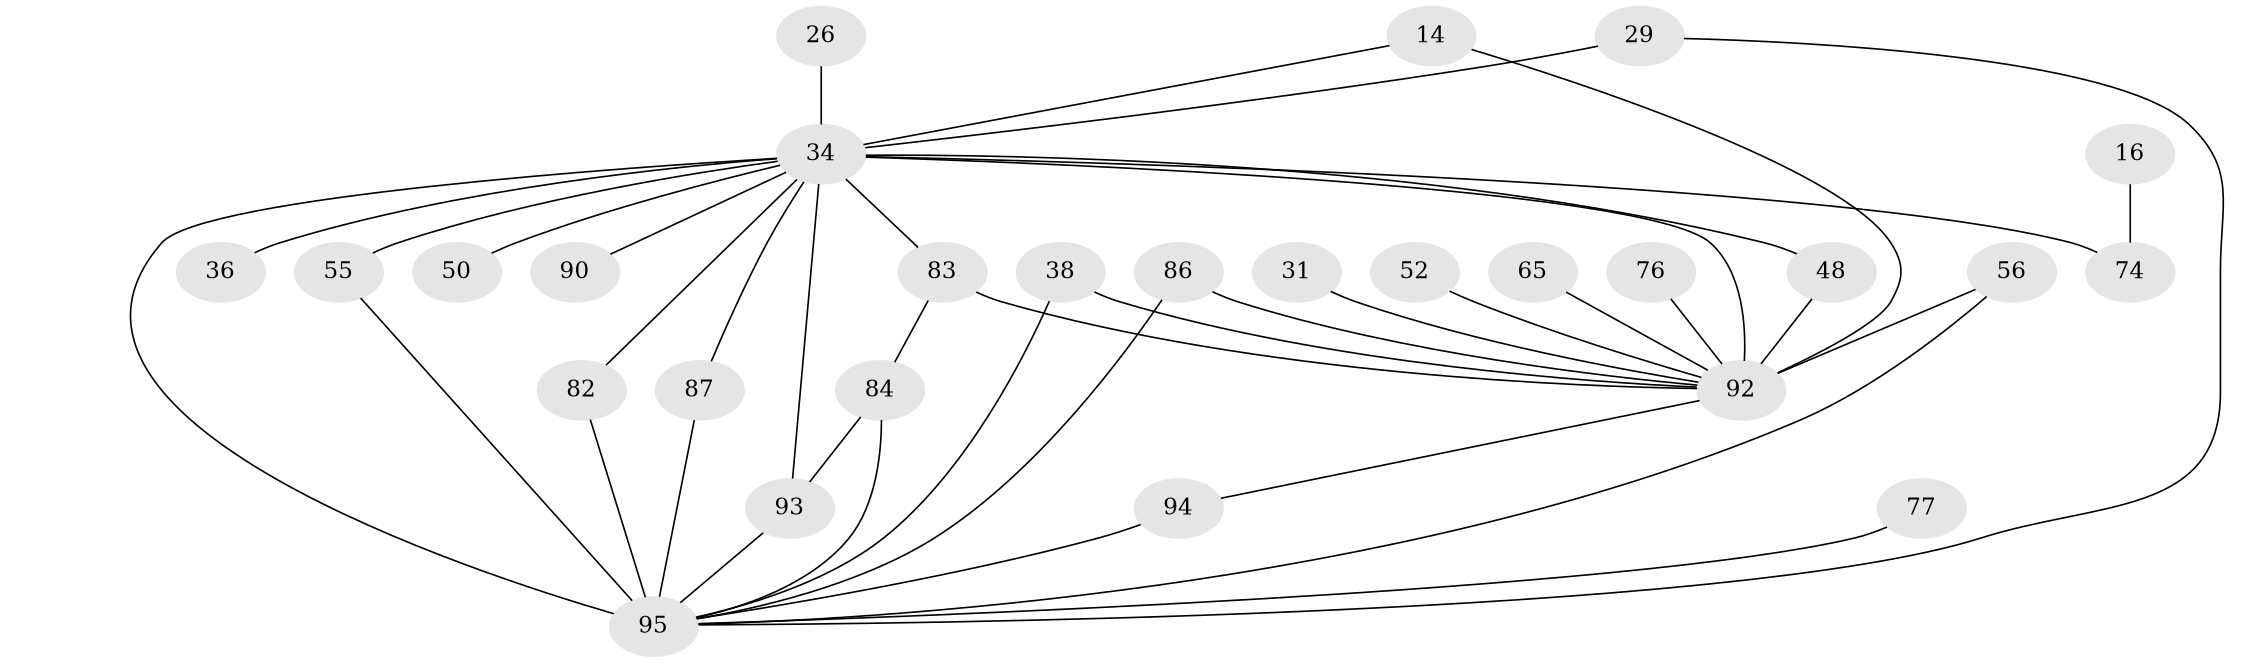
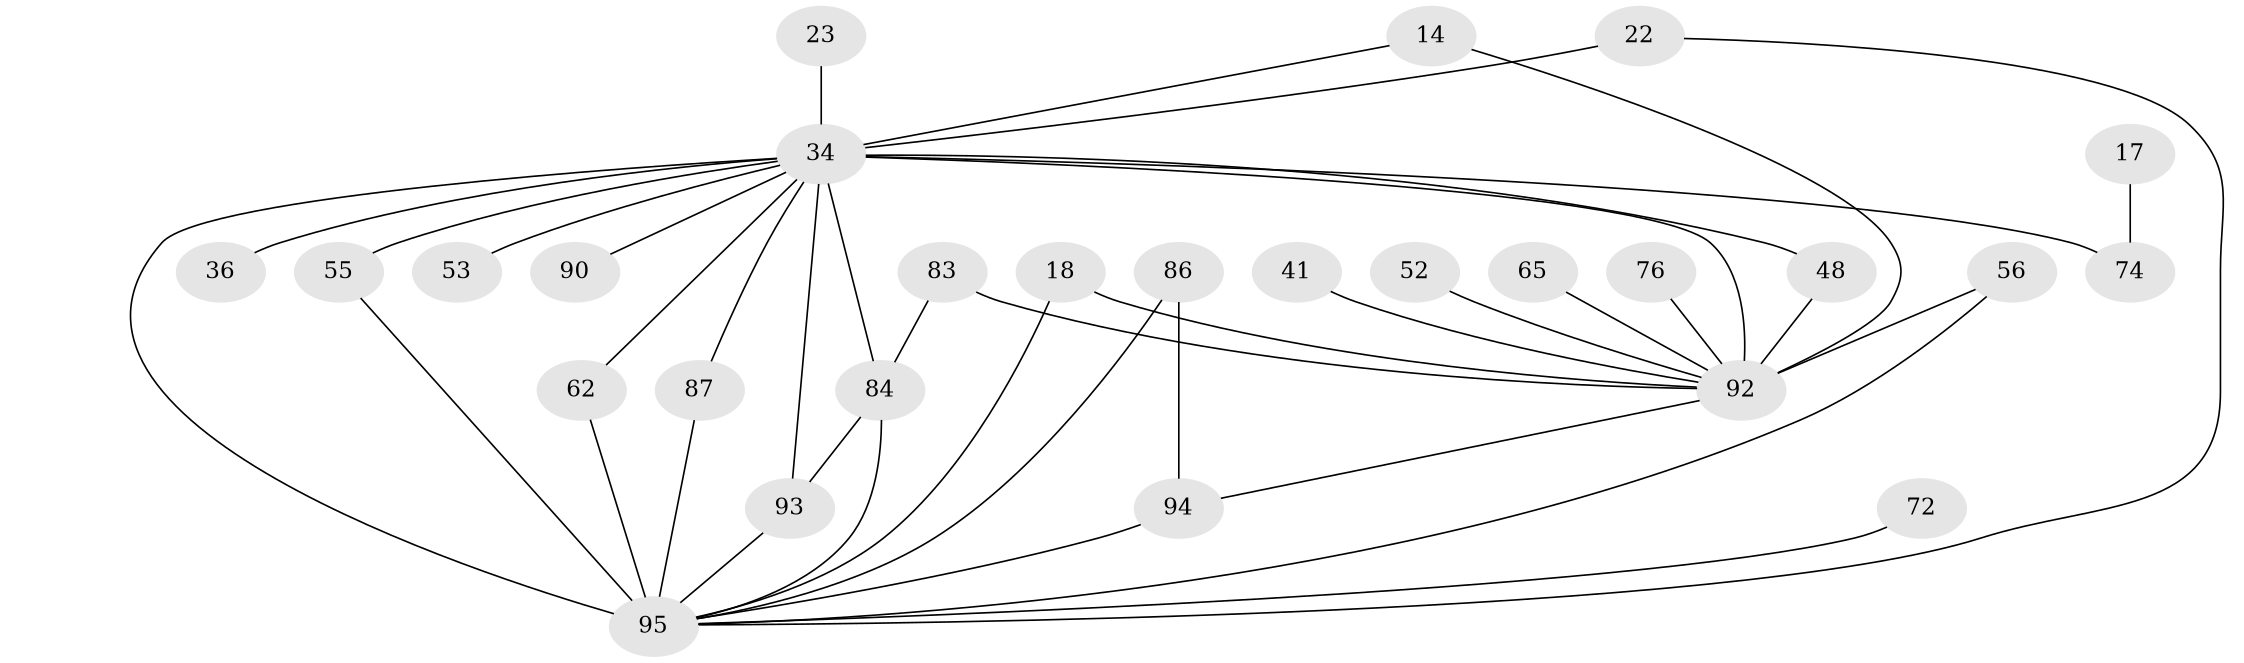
(821, 36) -> (821, 36)
(1640, 36) -> (1640, 36)
(2130, 154) -> (2130, 154)
(882, 213) -> (851, 272)
(457, 272) -> (457, 272)
(1061, 272) -> (1061, 272)
(1297, 272) -> (1297, 272)
(1452, 352) -> (1179, 390)
(582, 390) -> (582, 390)
(1922, 508) -> (1922, 508)
